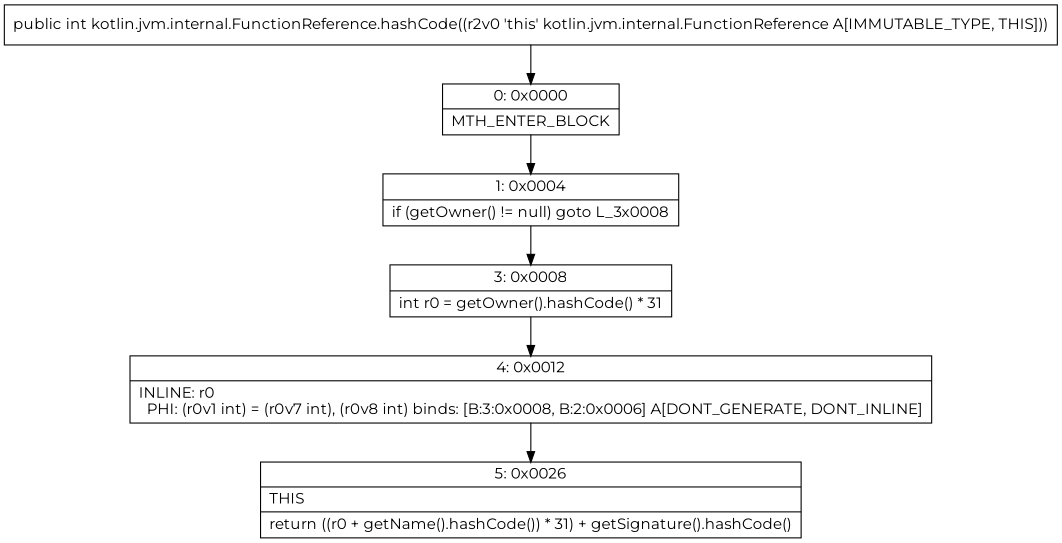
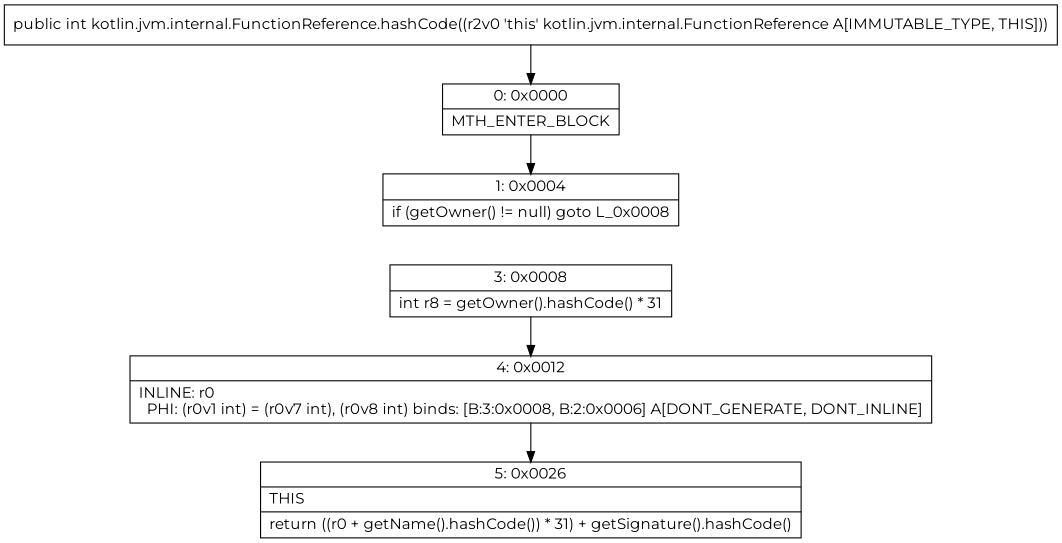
(530, 212) -> (531, 212)
(531, 240) -> none
(531, 303) -> (531, 303)
